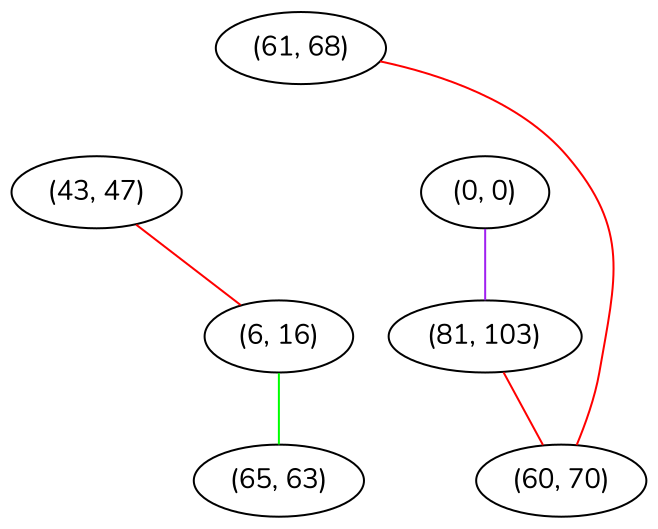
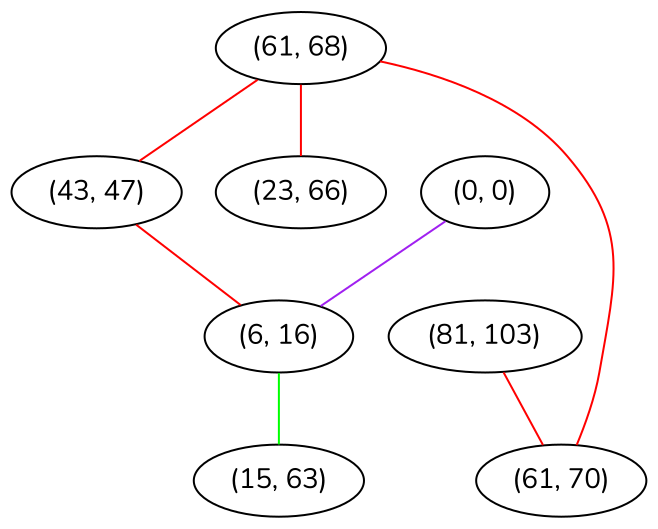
none -> (198, 120)
none -> (301, 192)
(485, 265) -> (383, 264)
(279, 481) -> (279, 481)
(561, 481) -> (561, 481)
